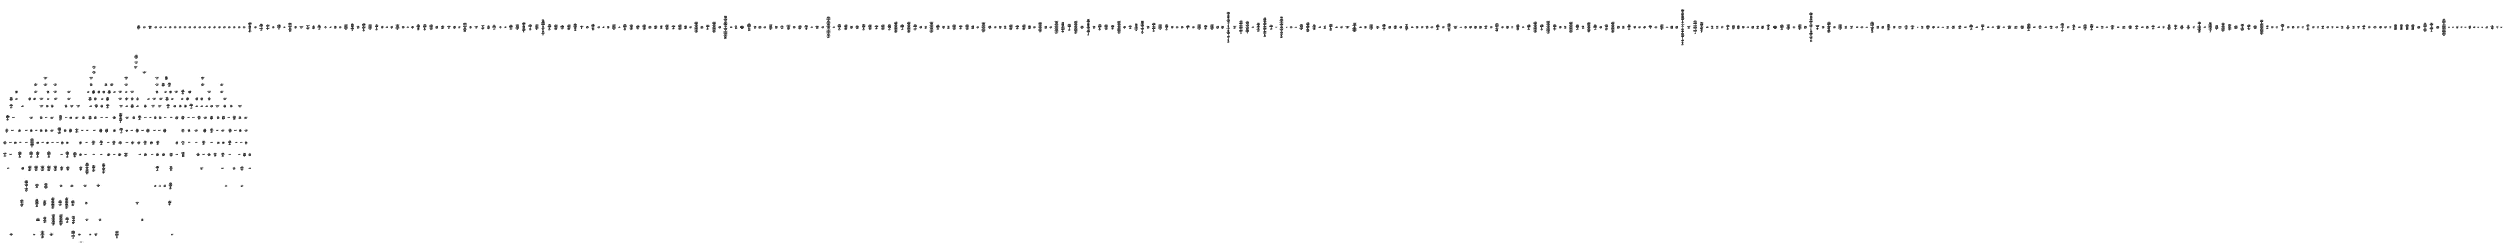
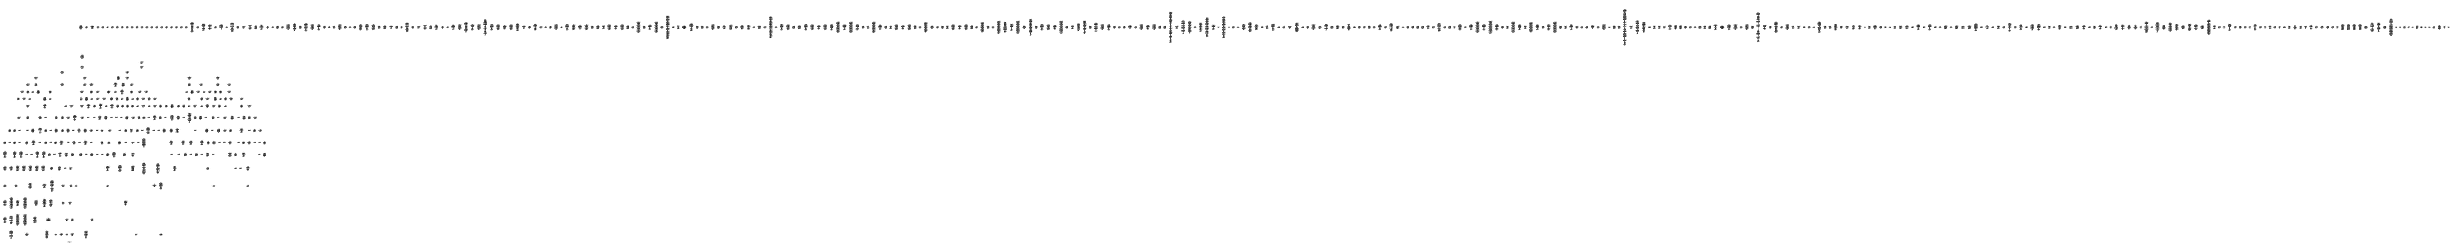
none -> (1690, 27)
none -> (133, 143)
